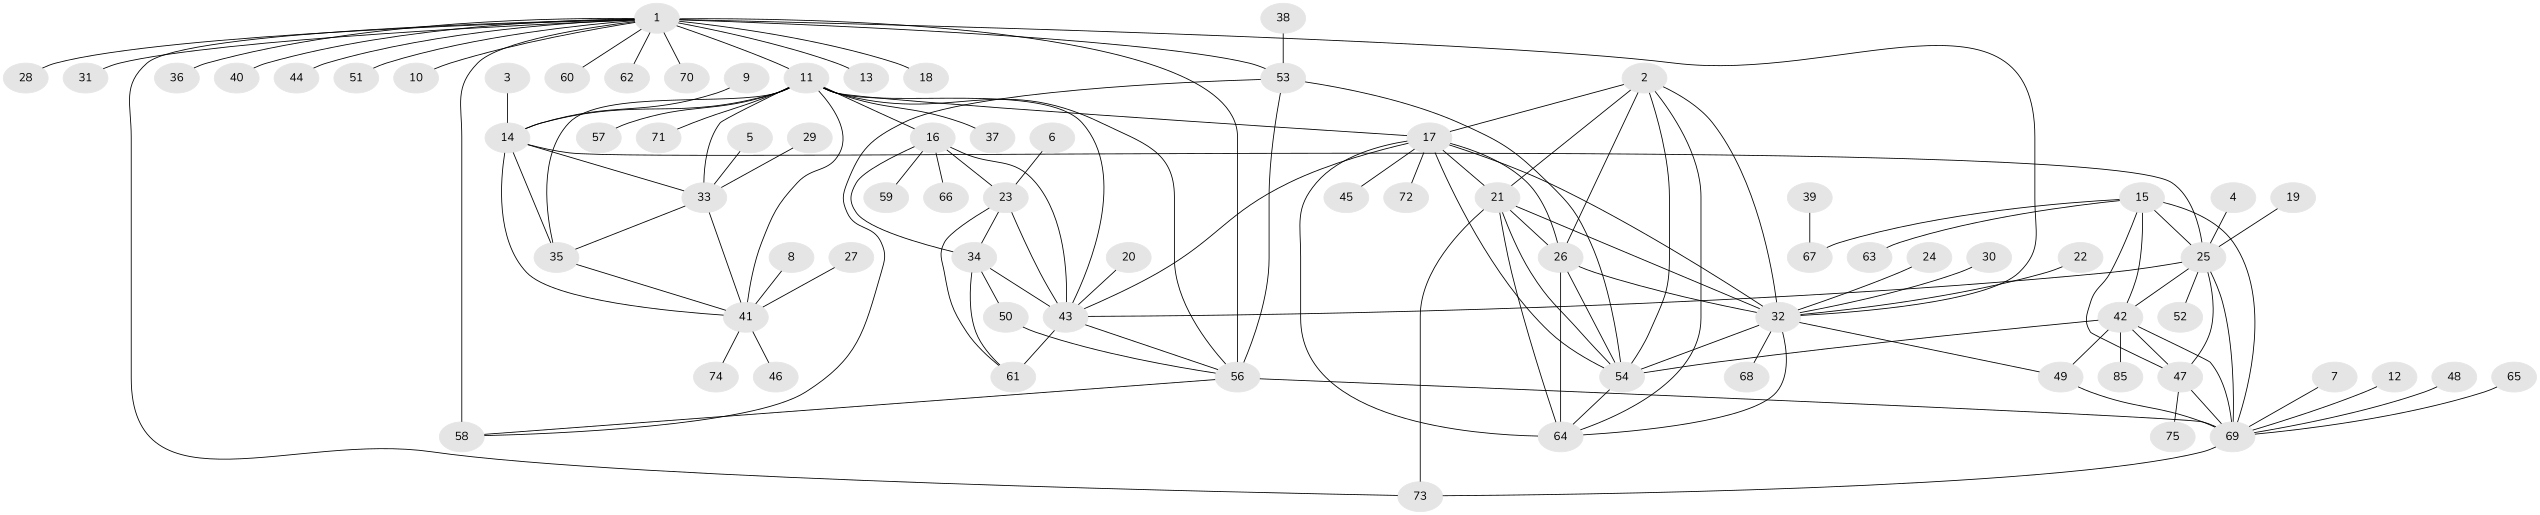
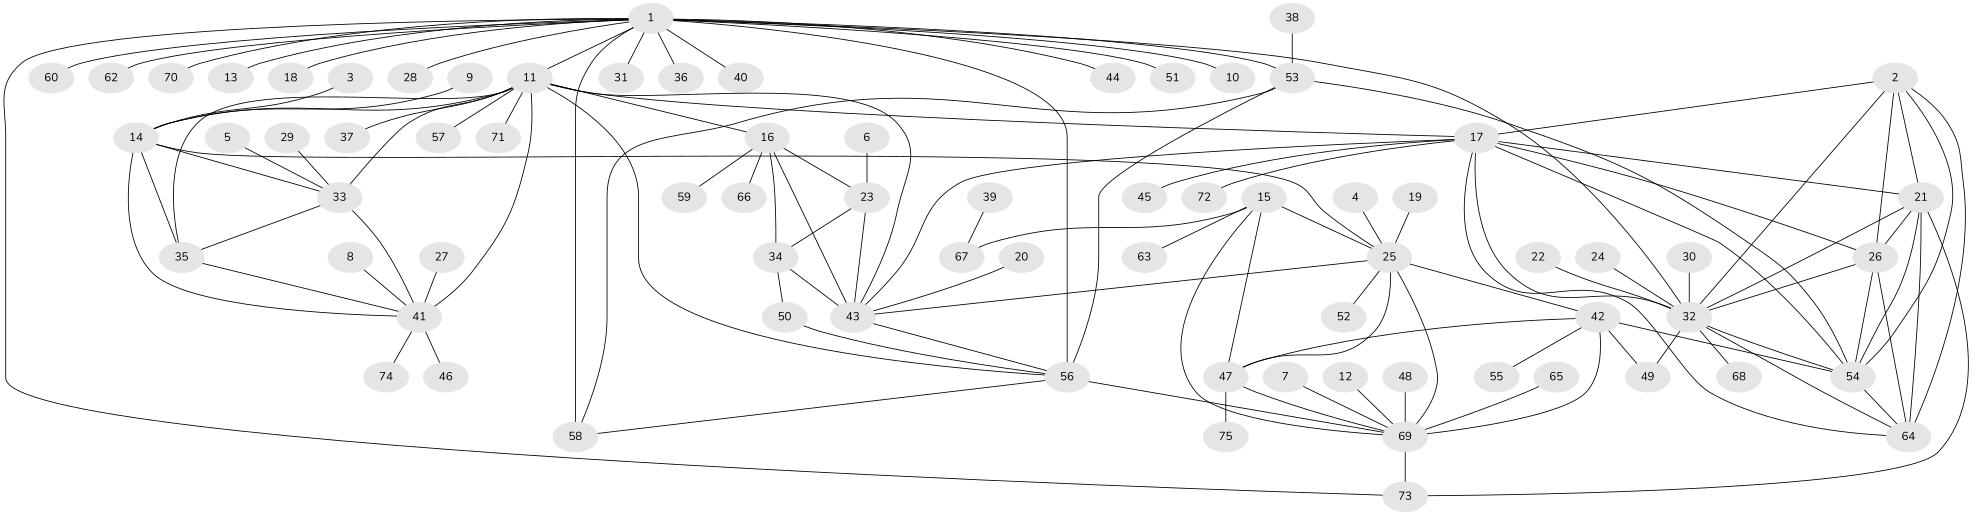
(2140, 259) -> none
(1013, 377) -> none
(2120, 377) -> (1497, 377)
(2147, 407) -> none
